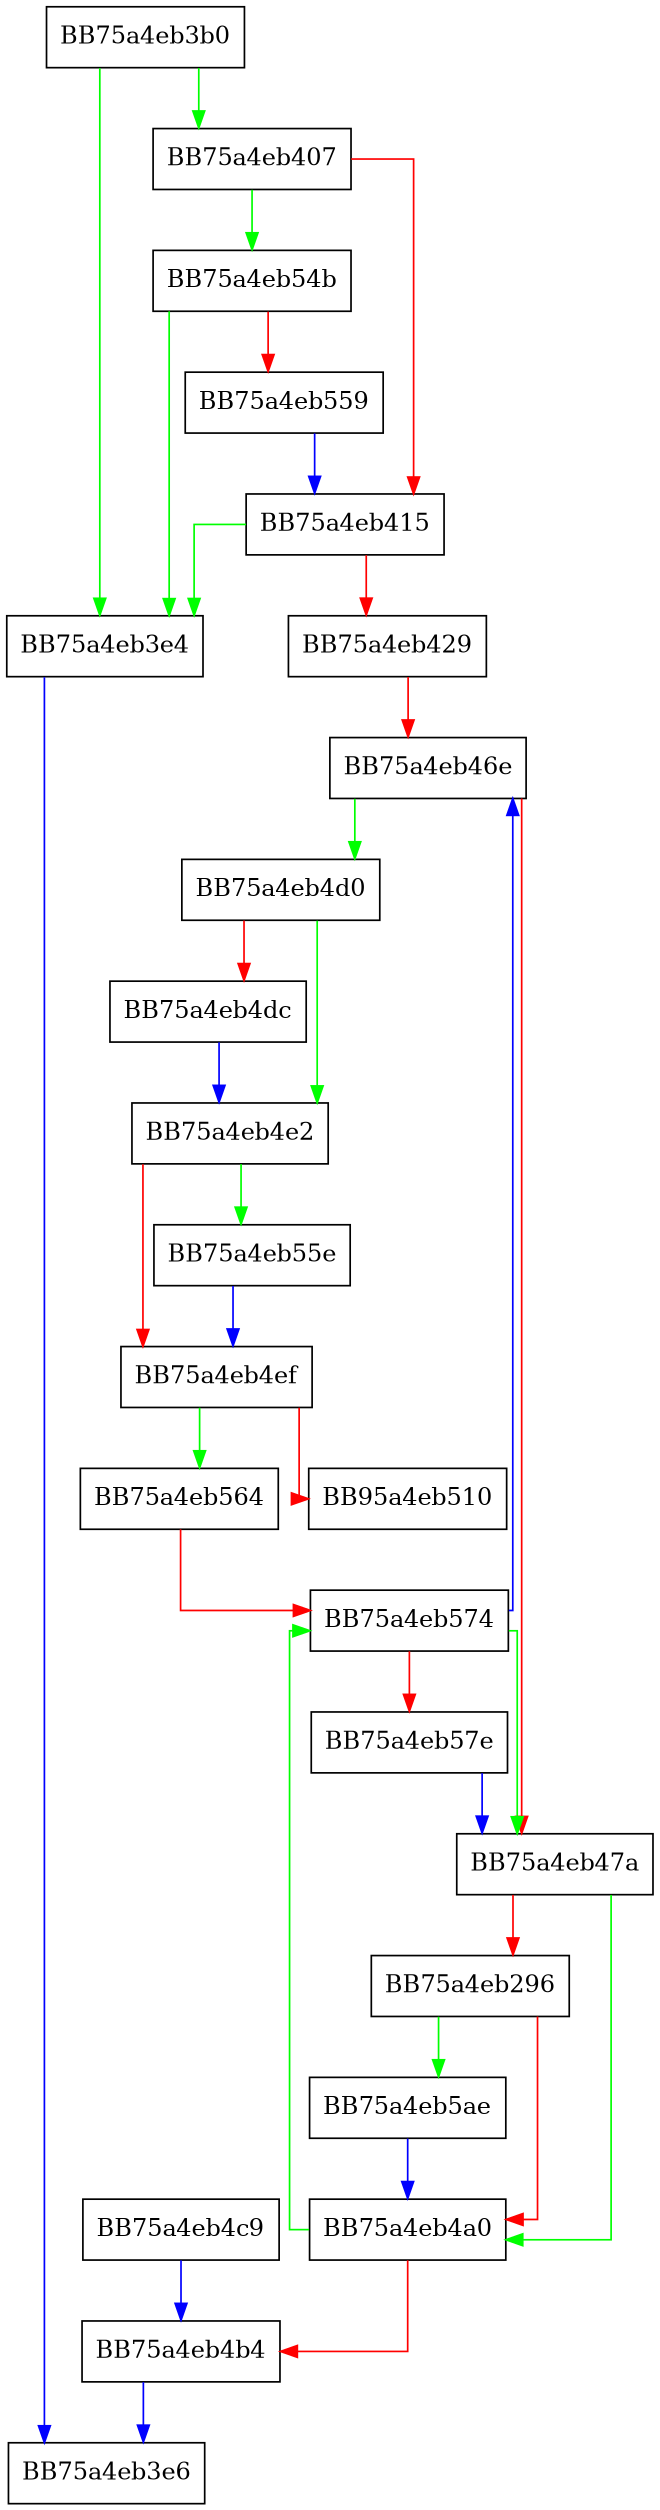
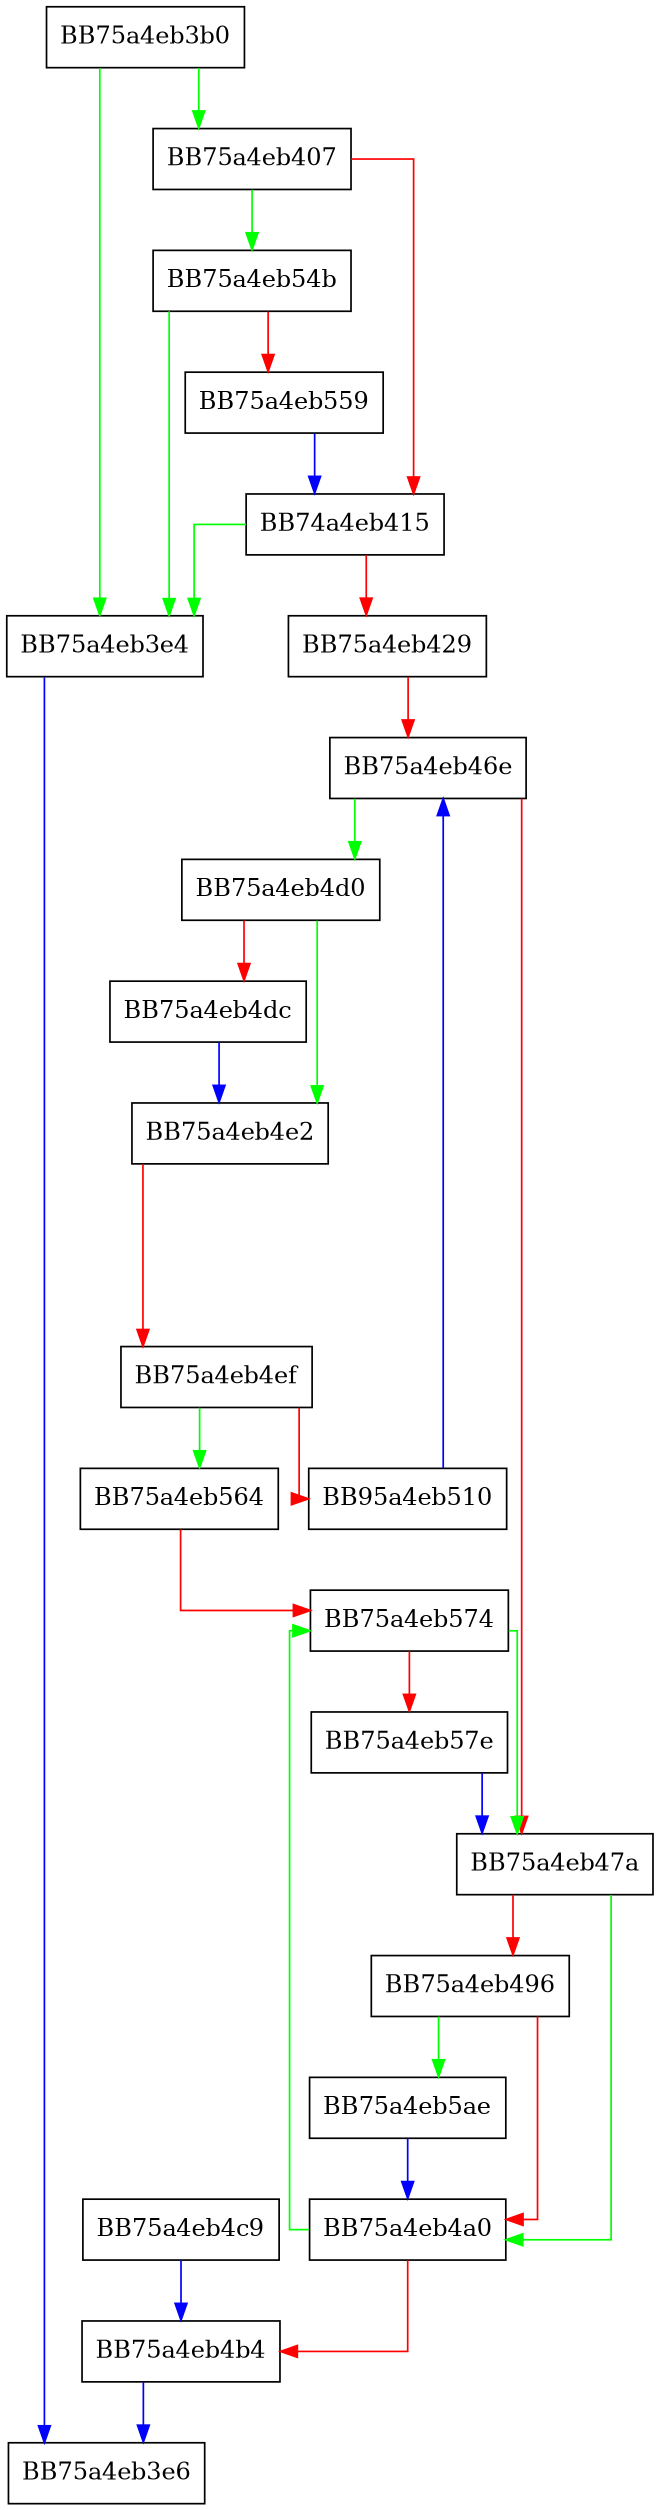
(345, 524) -> (345, 524)
(513, 1215) -> (443, 1142)
(252, 1255) -> none
(470, 1986) -> (470, 1986)
